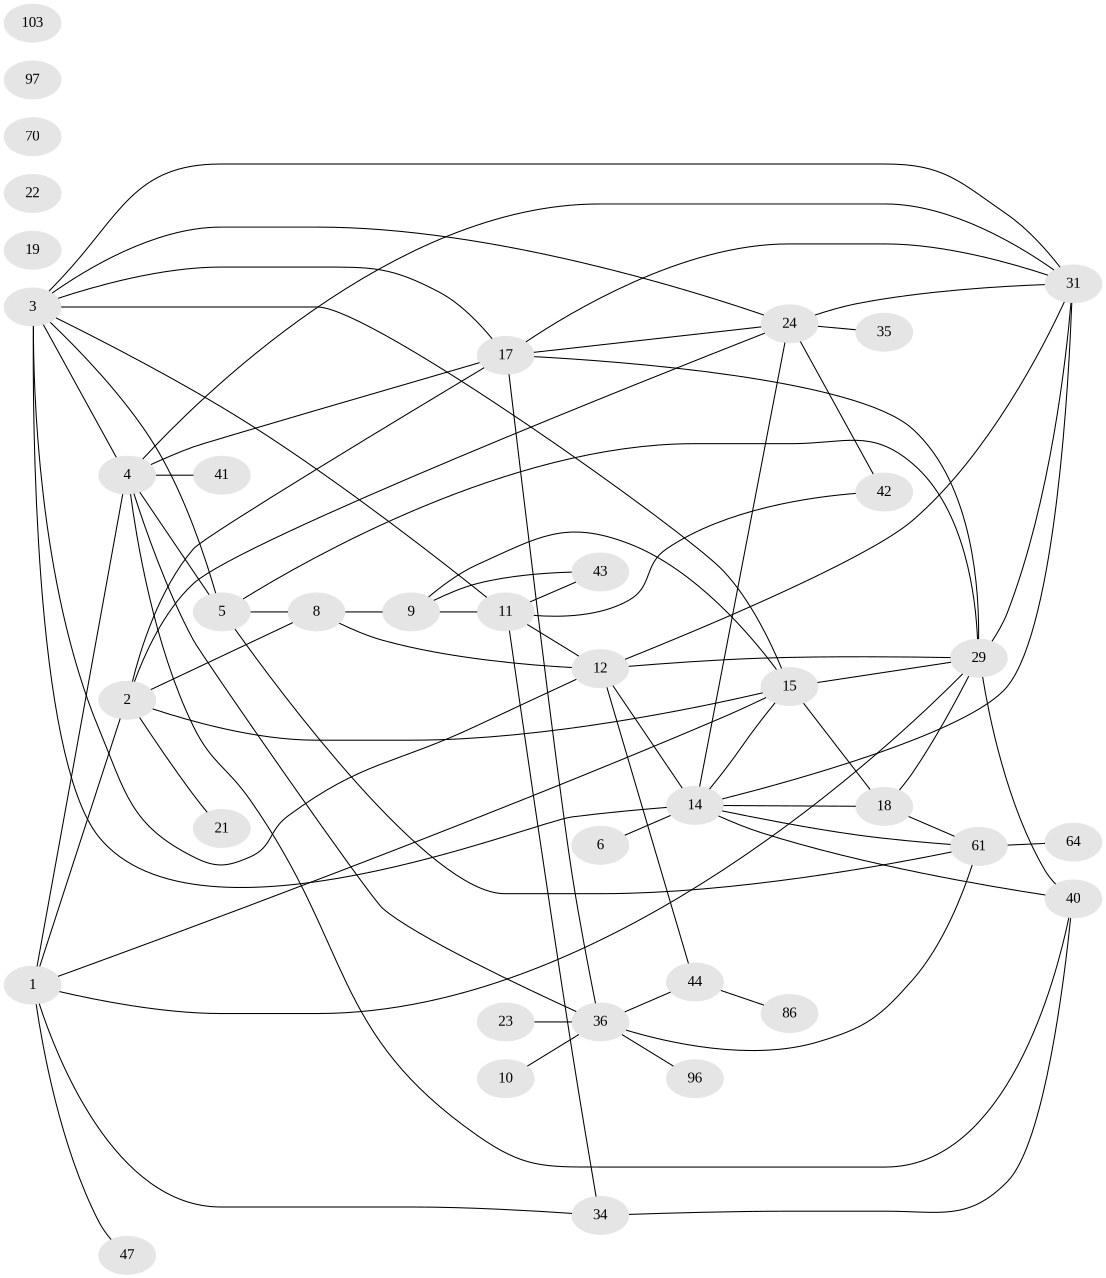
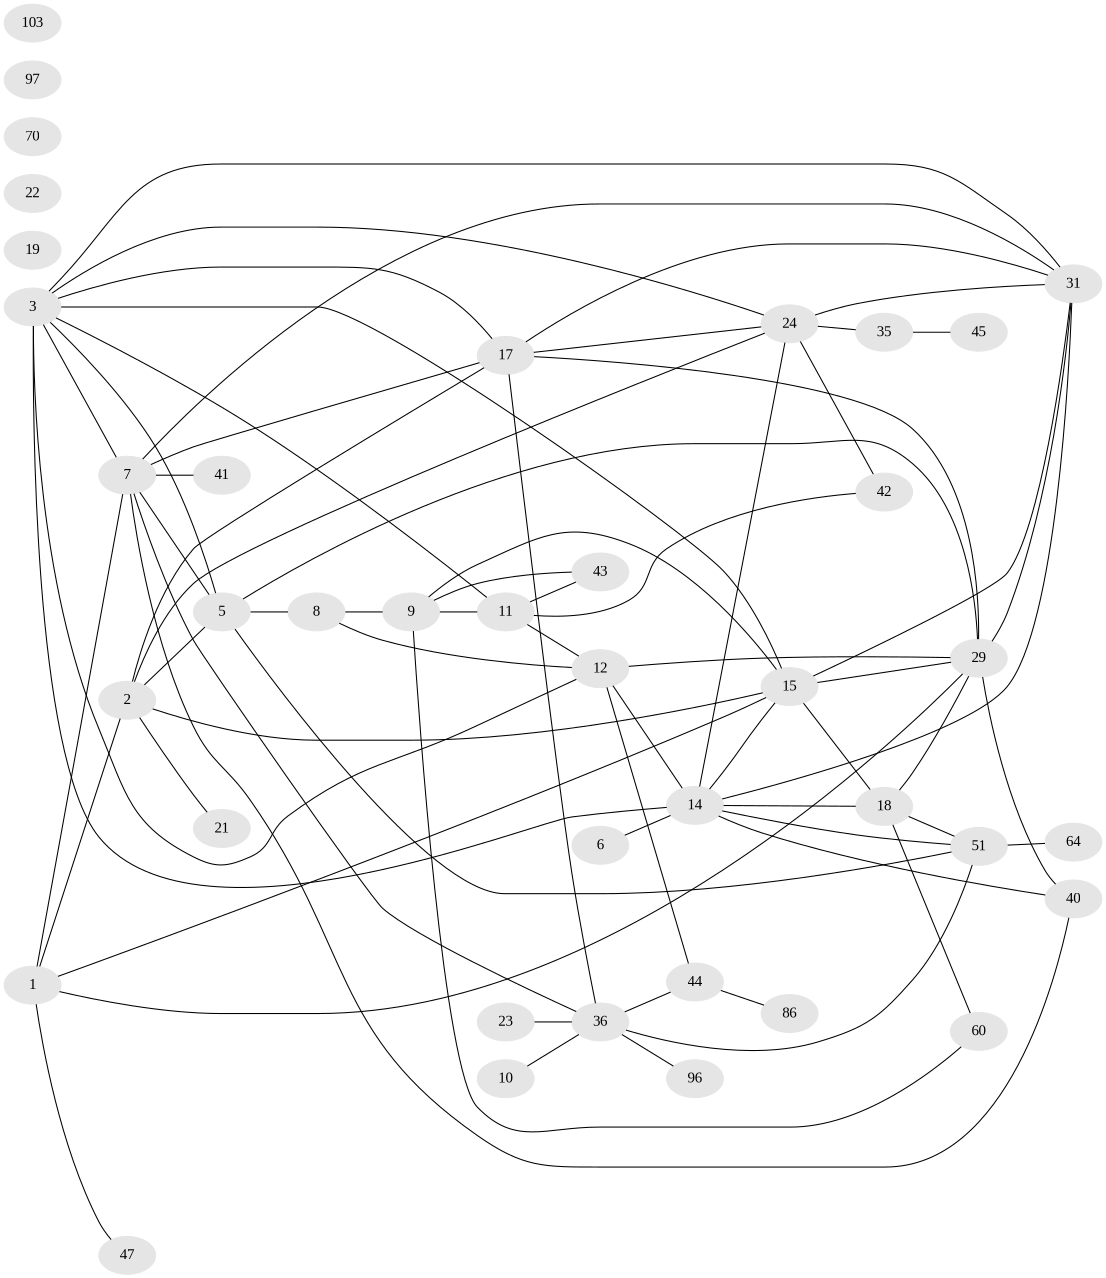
none -> (979, 332)
(127, 475) -> (127, 475)
(891, 536) -> (1021, 547)
(222, 656) -> (175, 656)
(979, 846) -> (979, 846)
none -> (979, 1031)
(600, 1215) -> none
